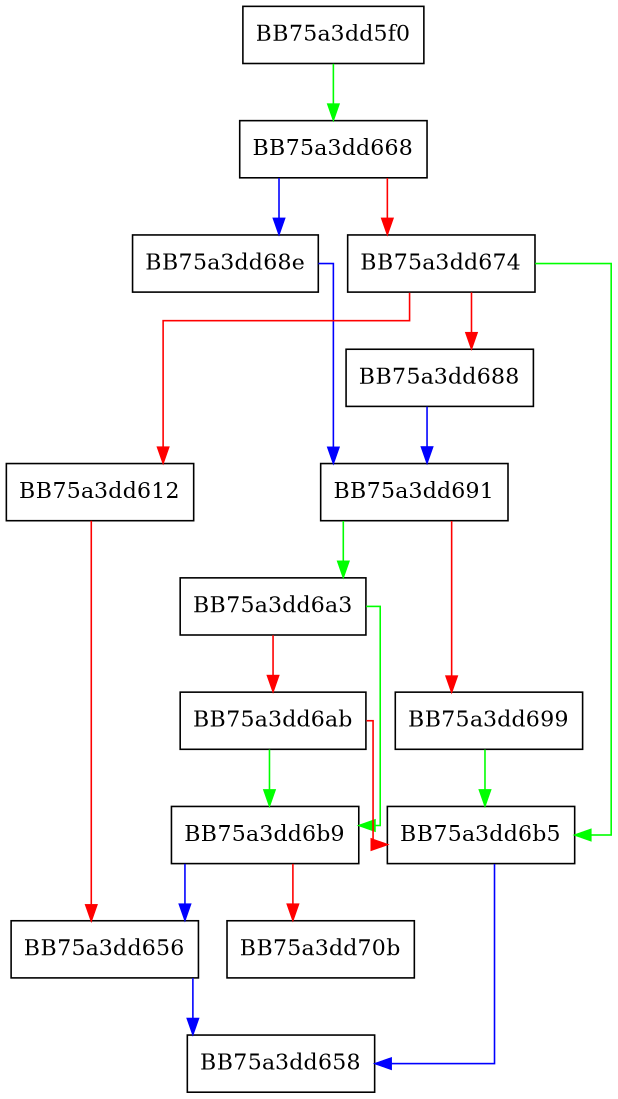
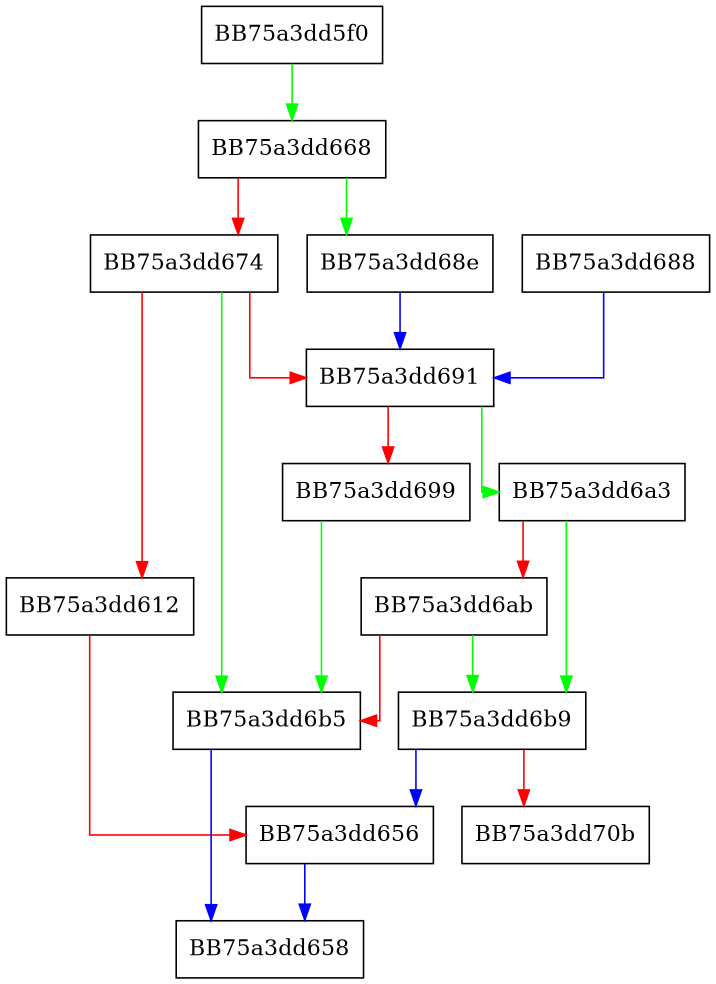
(279, 198) -> (346, 198)
(471, 313) -> (250, 355)
